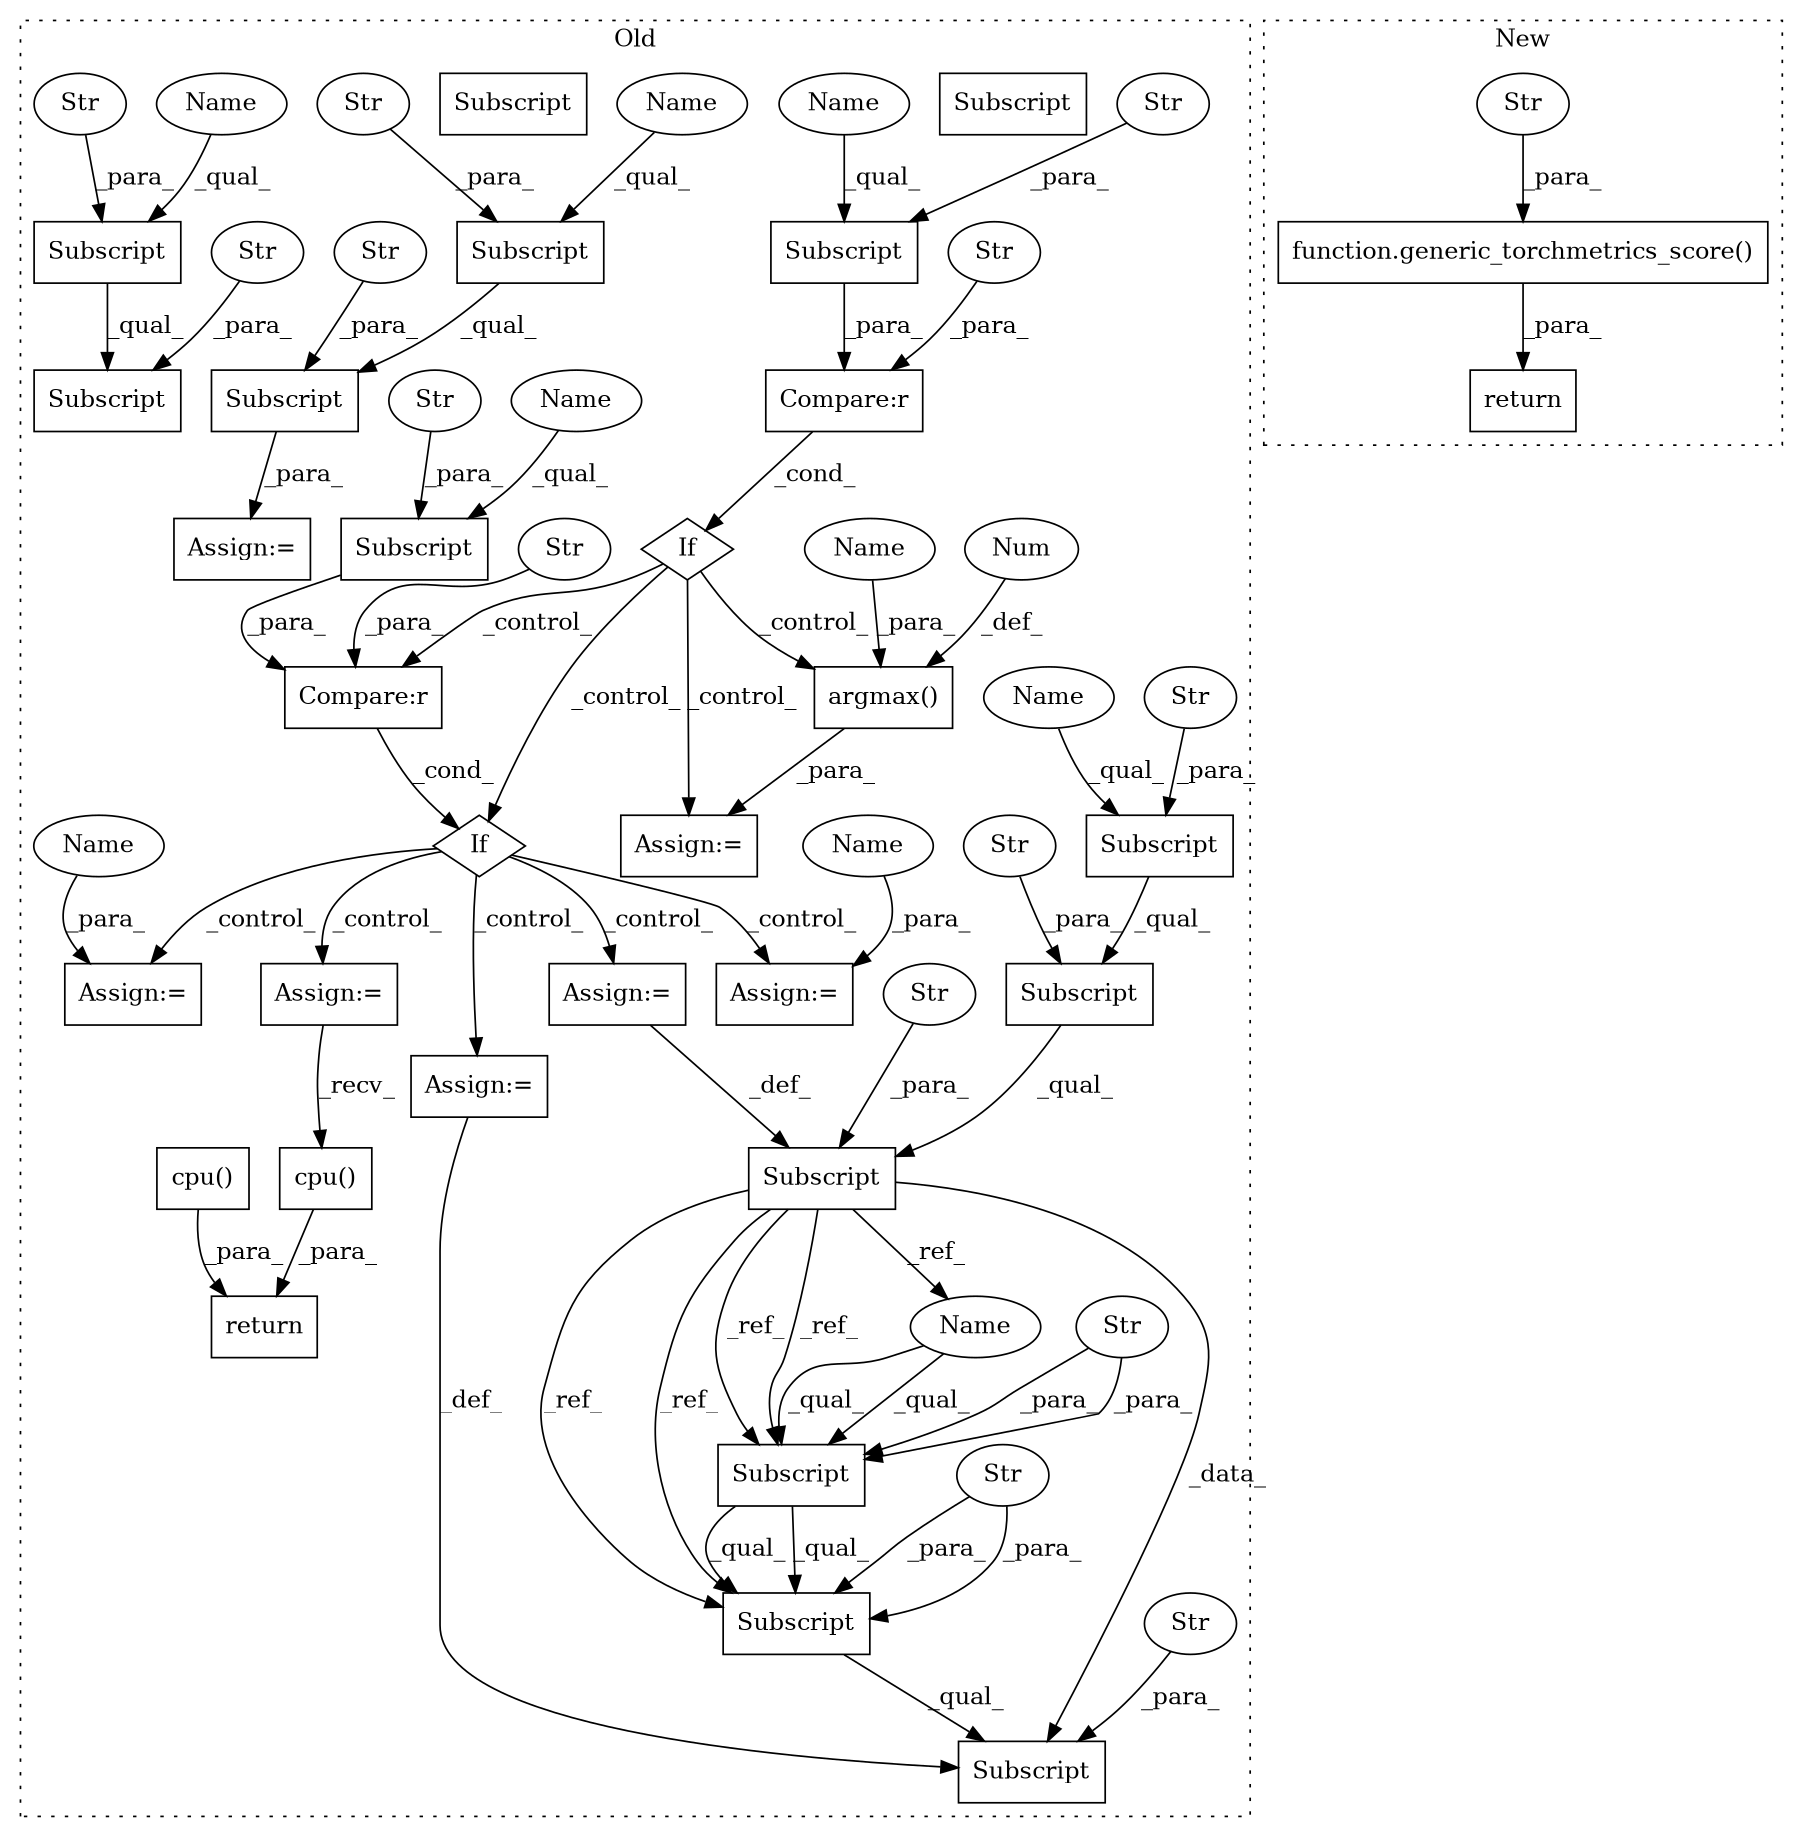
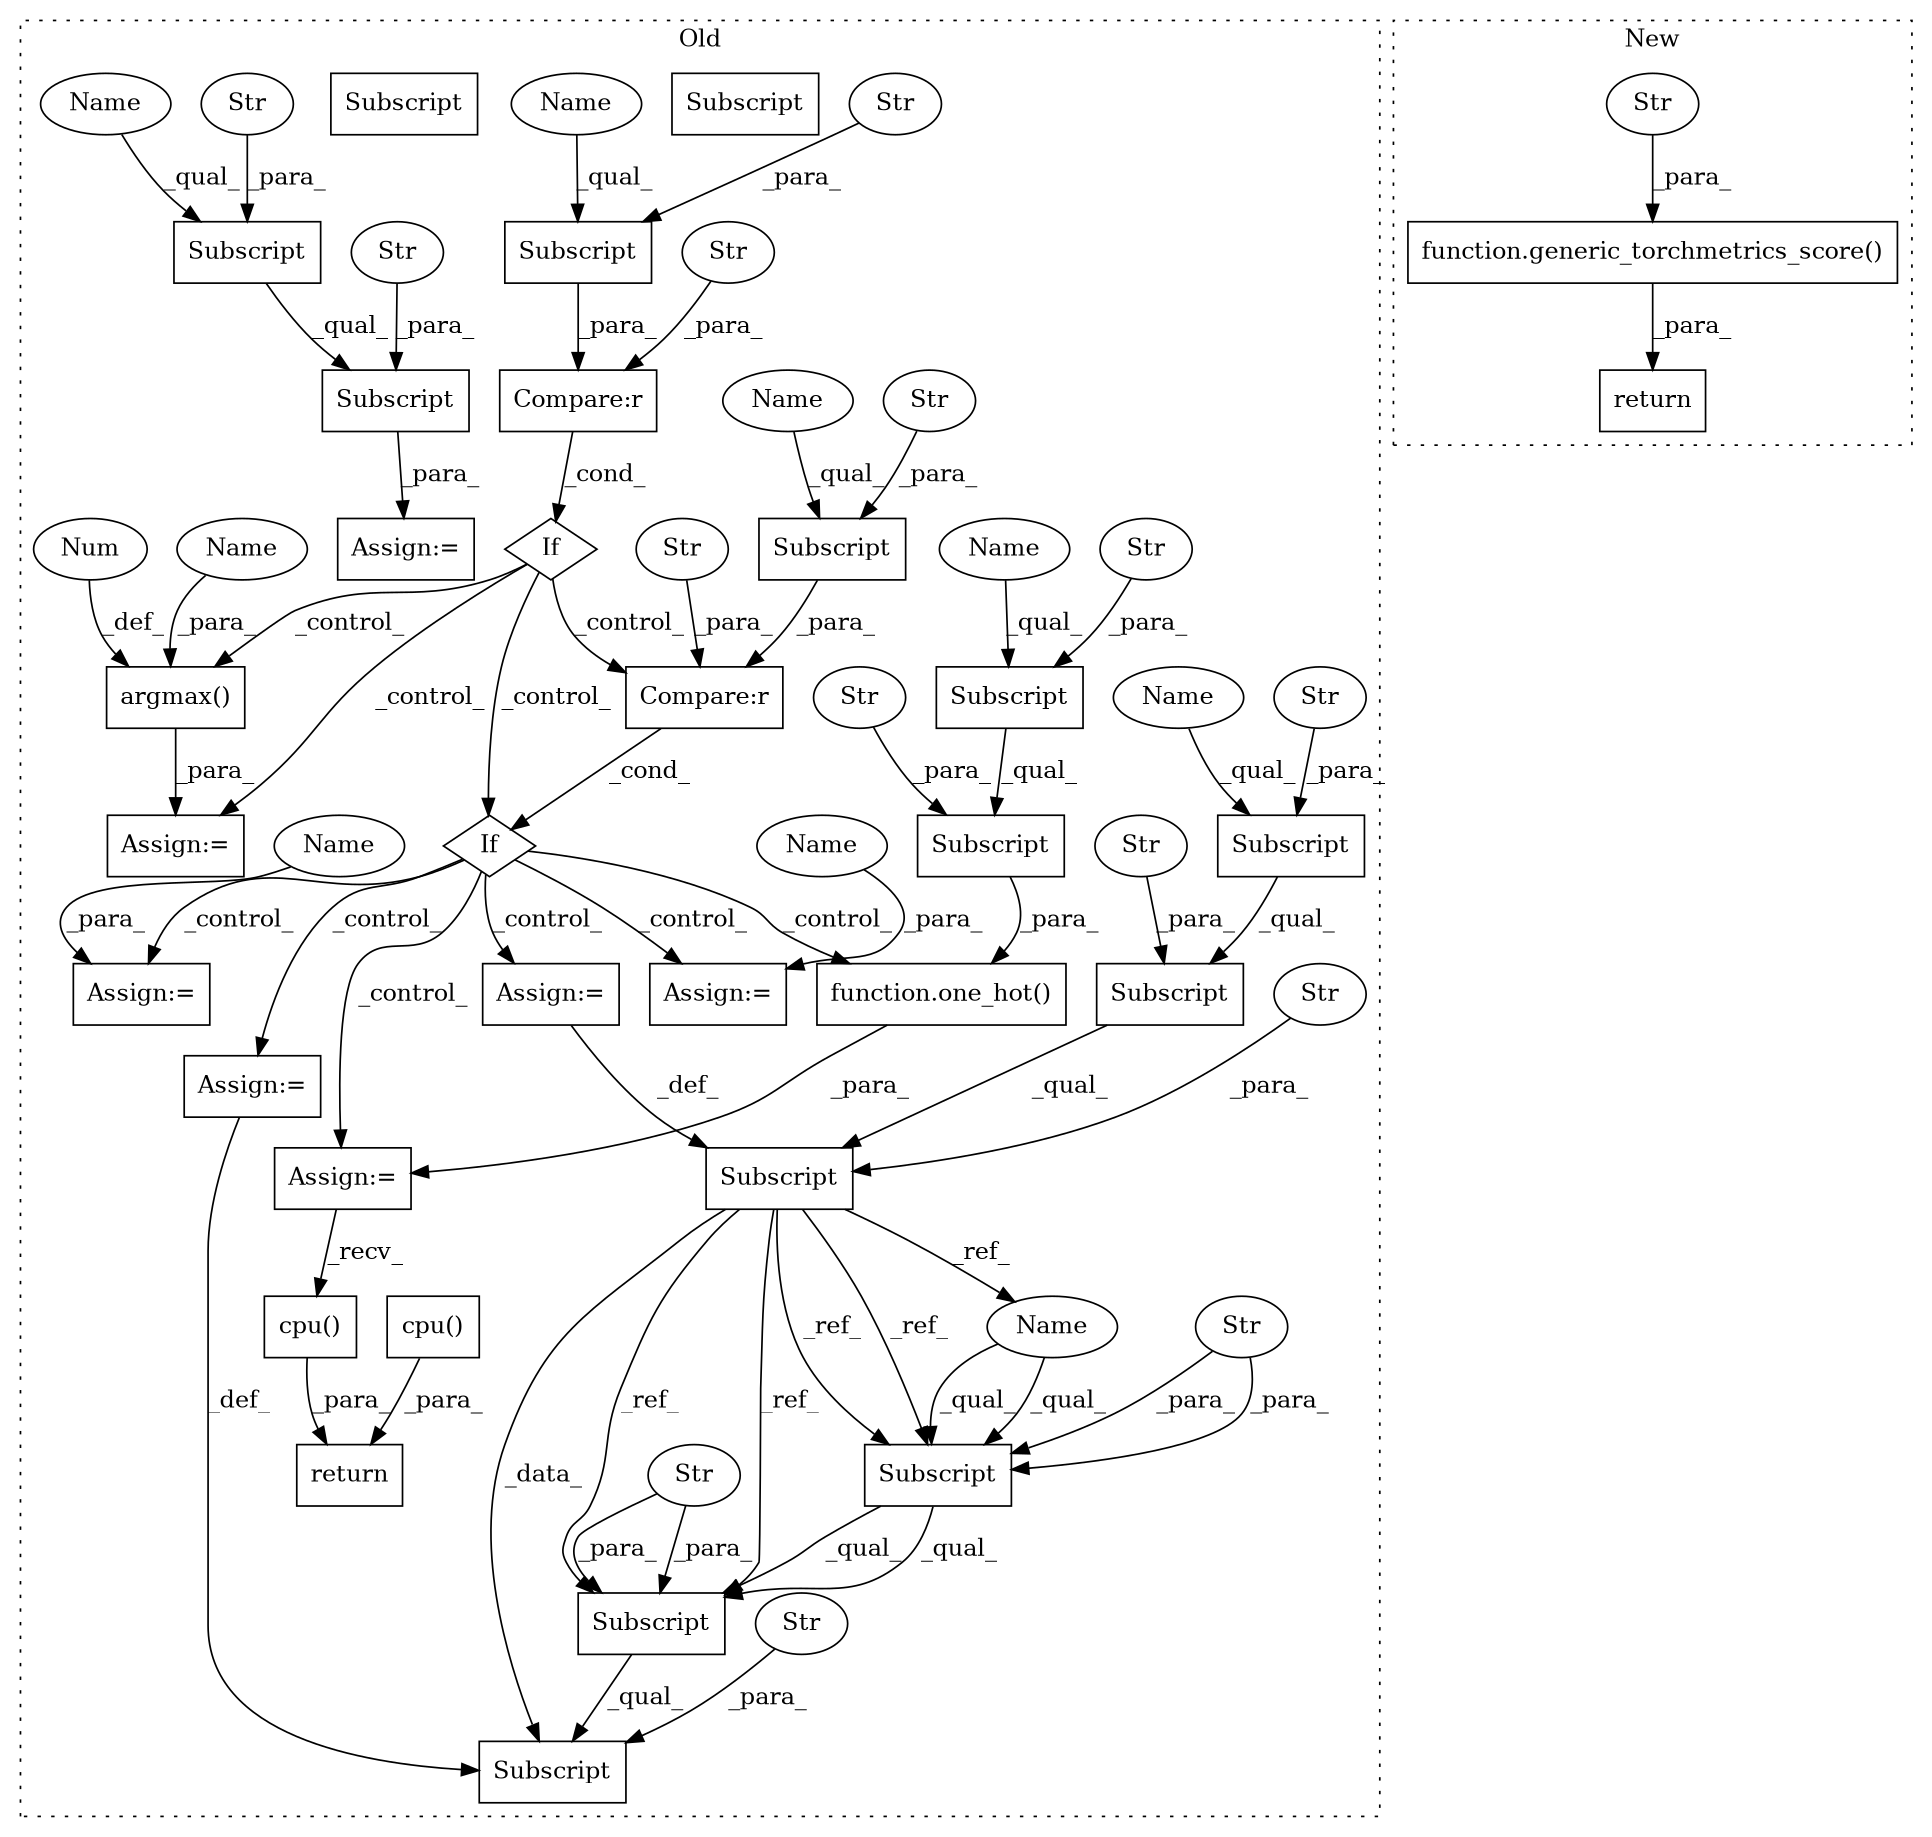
none -> (941, 994)
